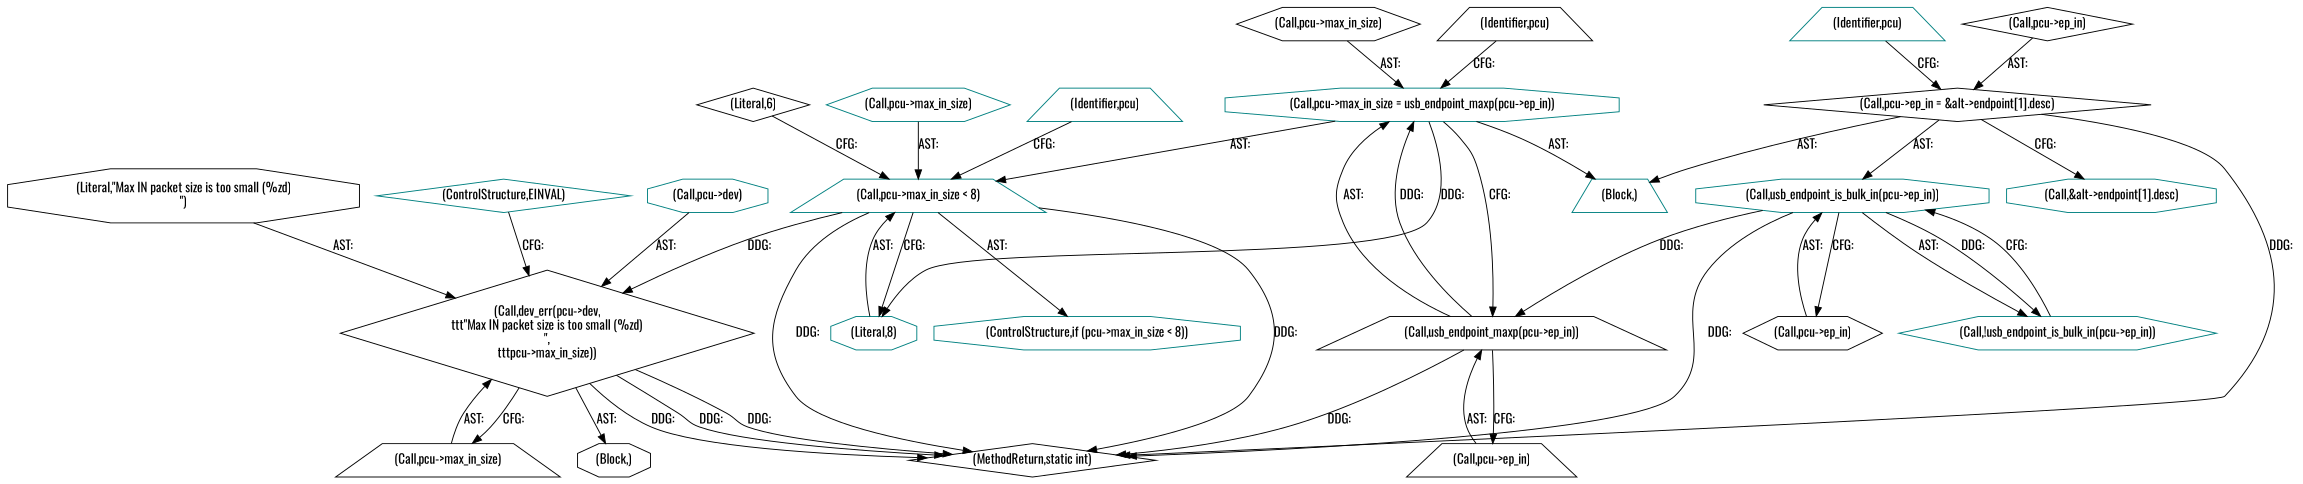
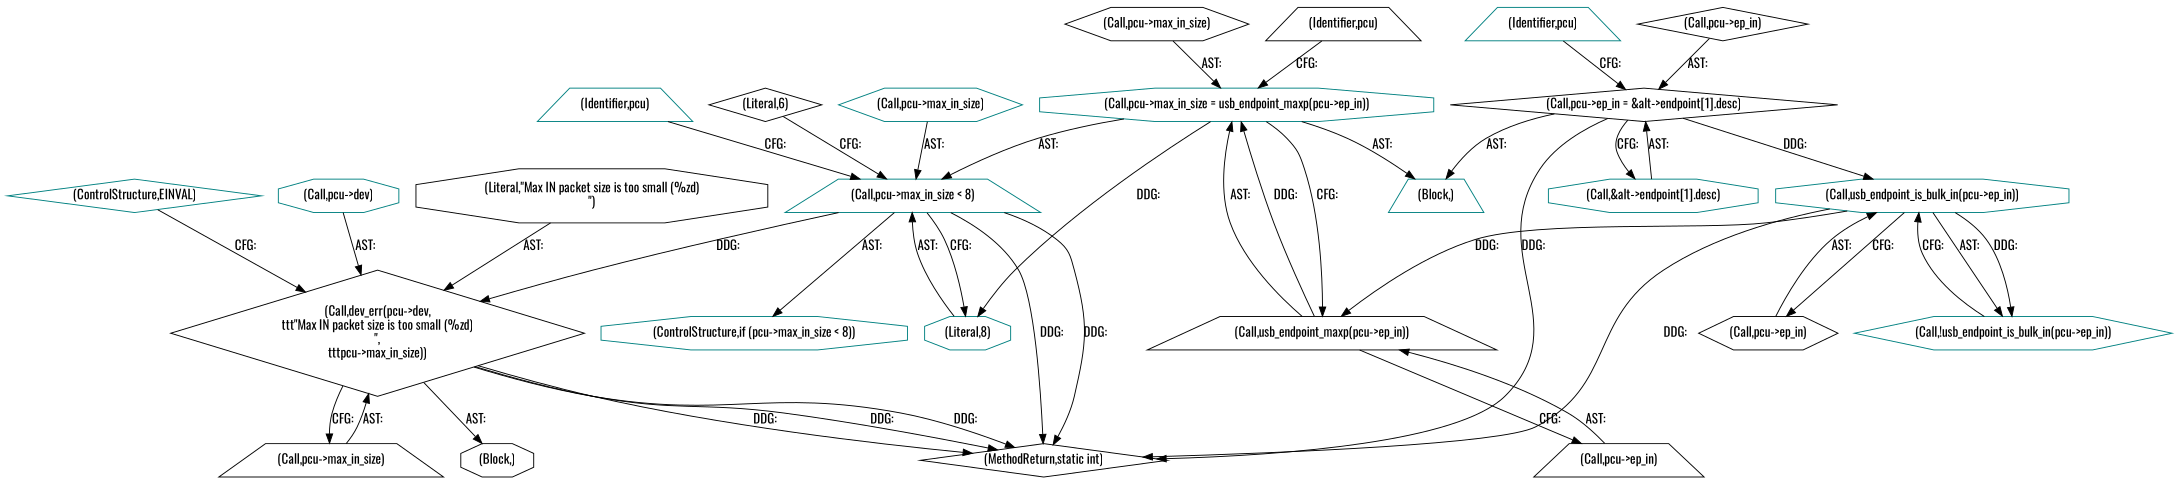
(1924, 145) -> (1797, 145)
none -> (1649, 155)
(1301, 422) -> none
